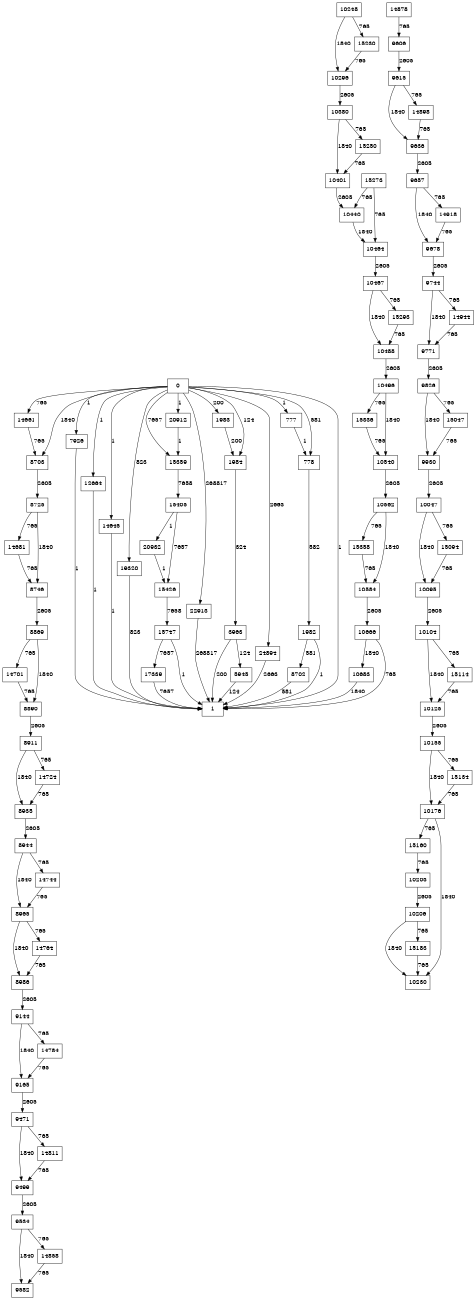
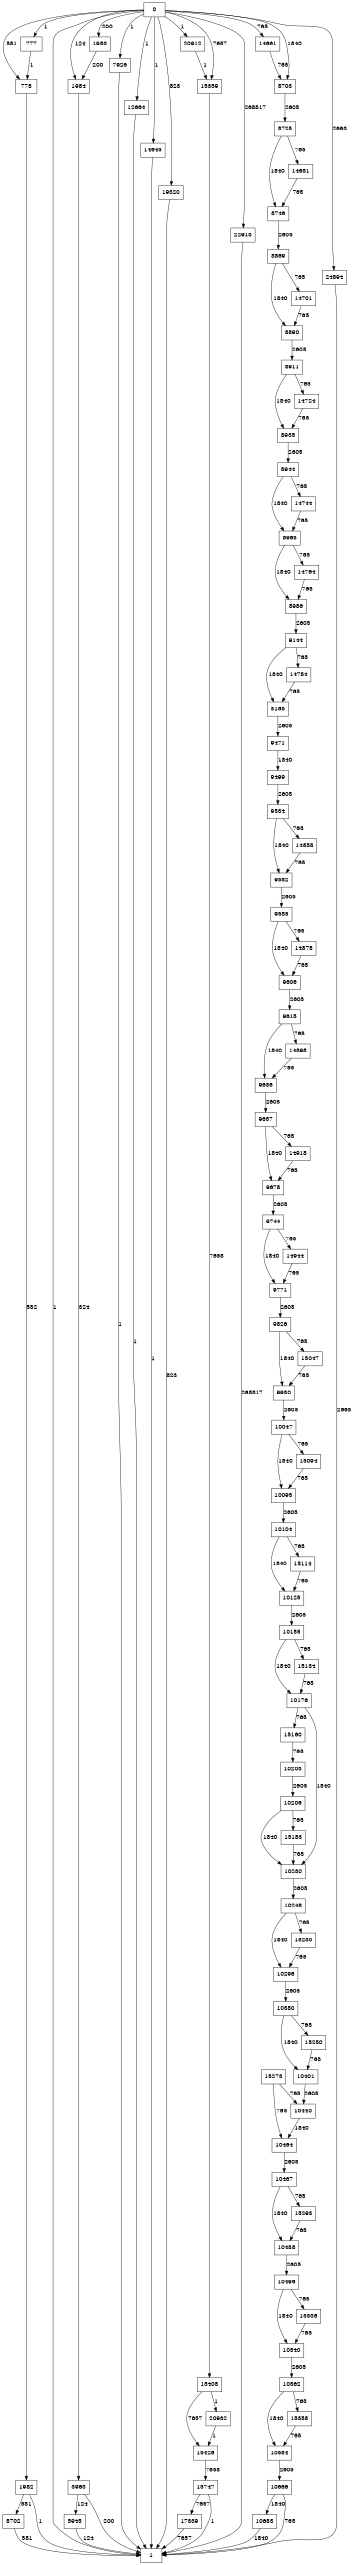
none -> (281, 914)
(22, 1085) -> (278, 709)
(50, 1154) -> none
none -> (293, 1887)
